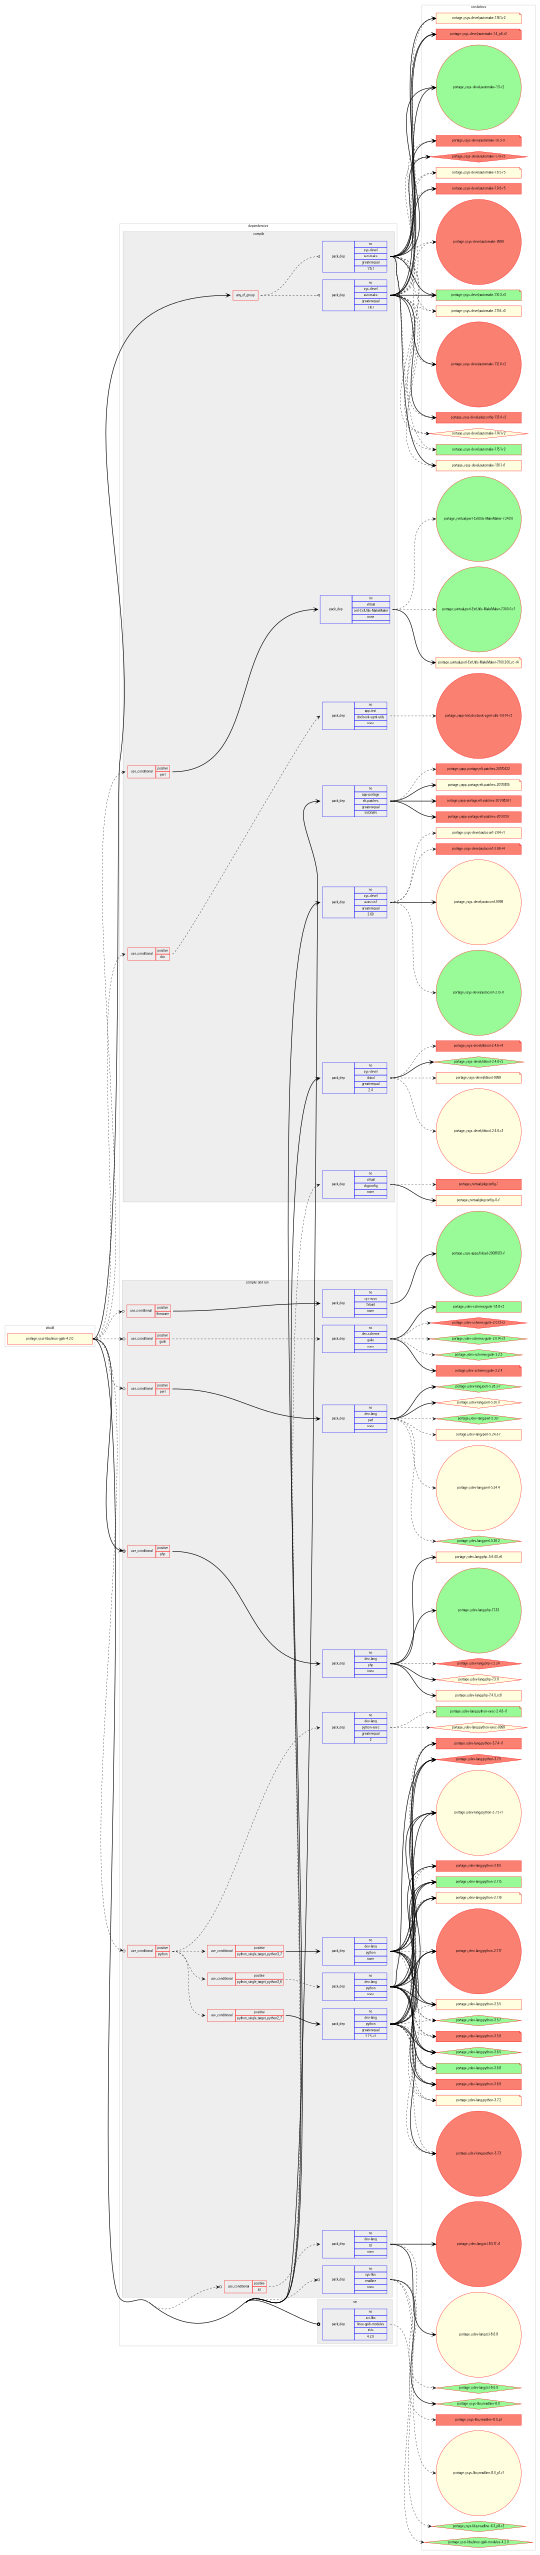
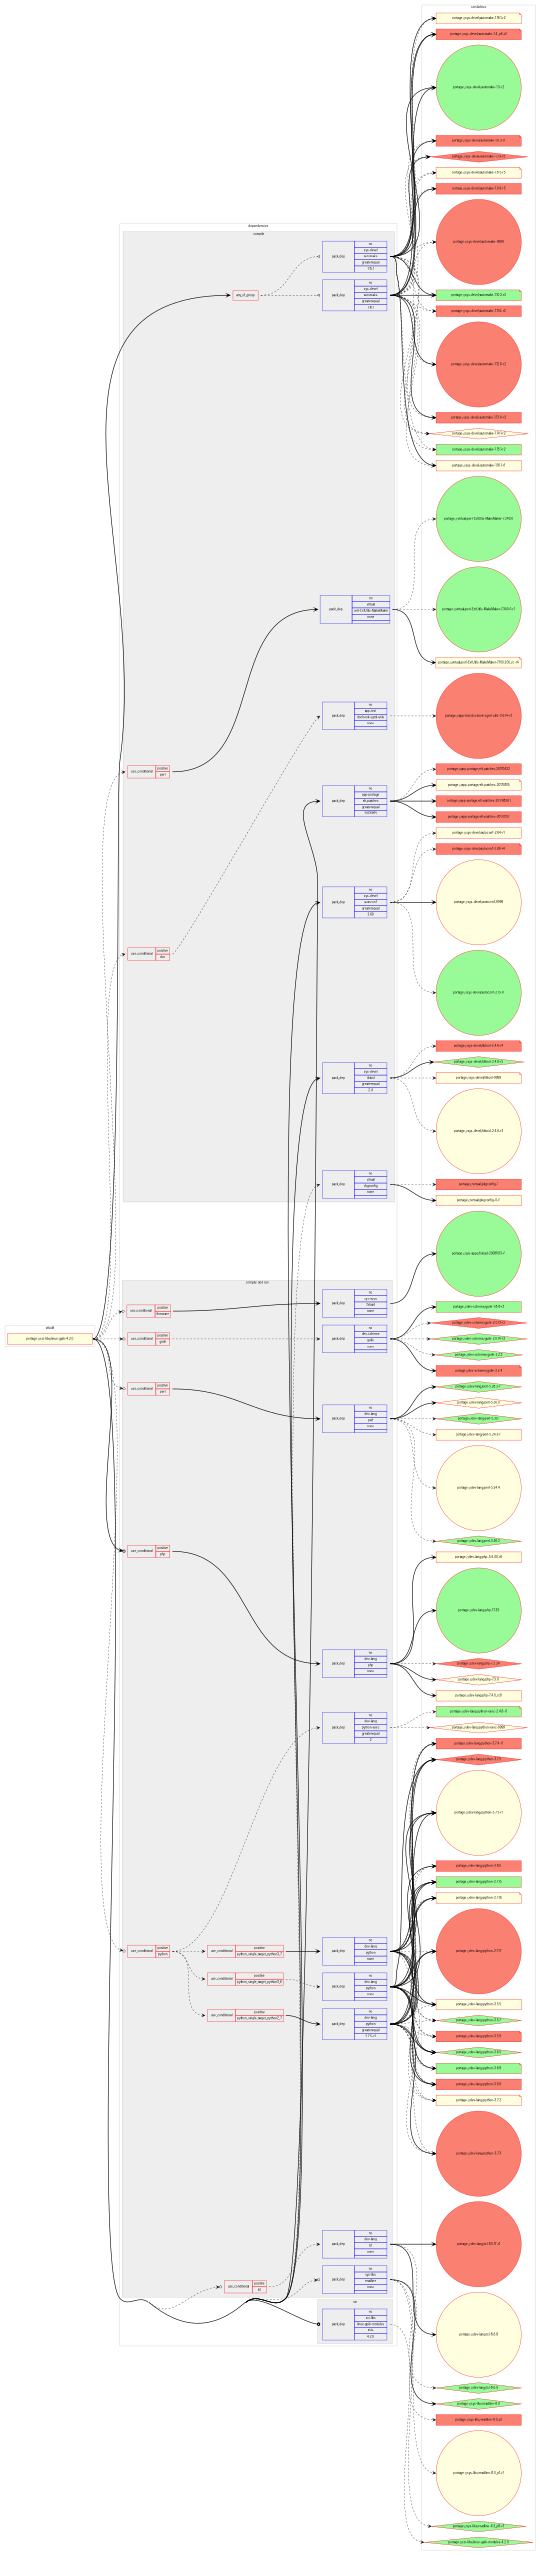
(479, 311) -> (479, 311)
(479, 418) -> (479, 418)
